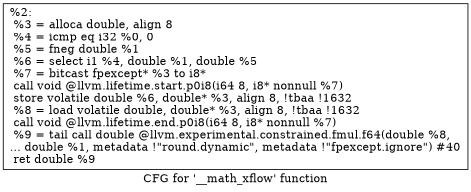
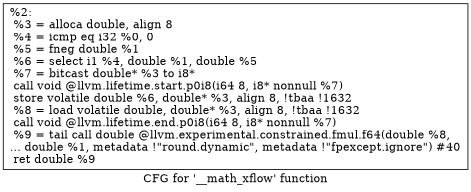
(108, 74) -> (102, 74)
